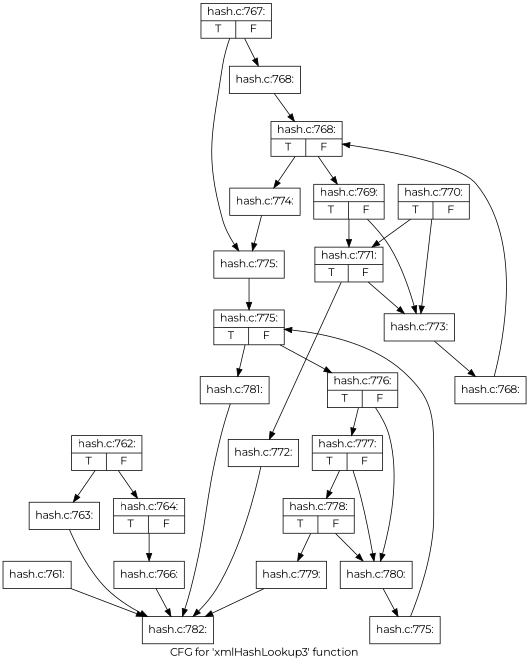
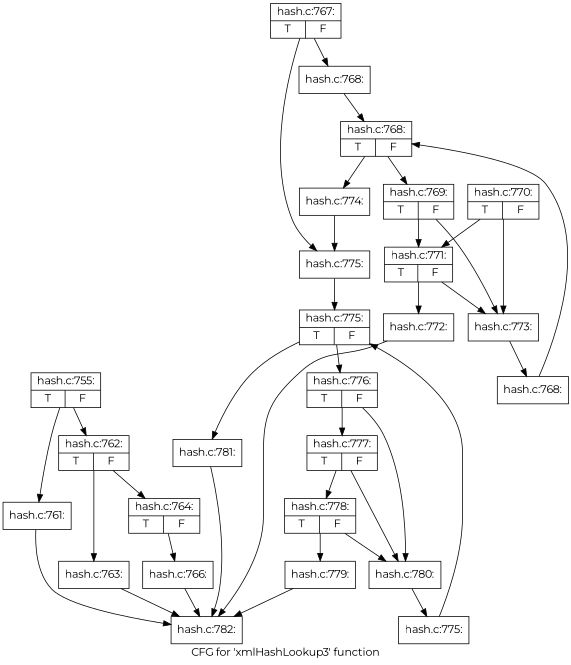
none -> (66, 390)
